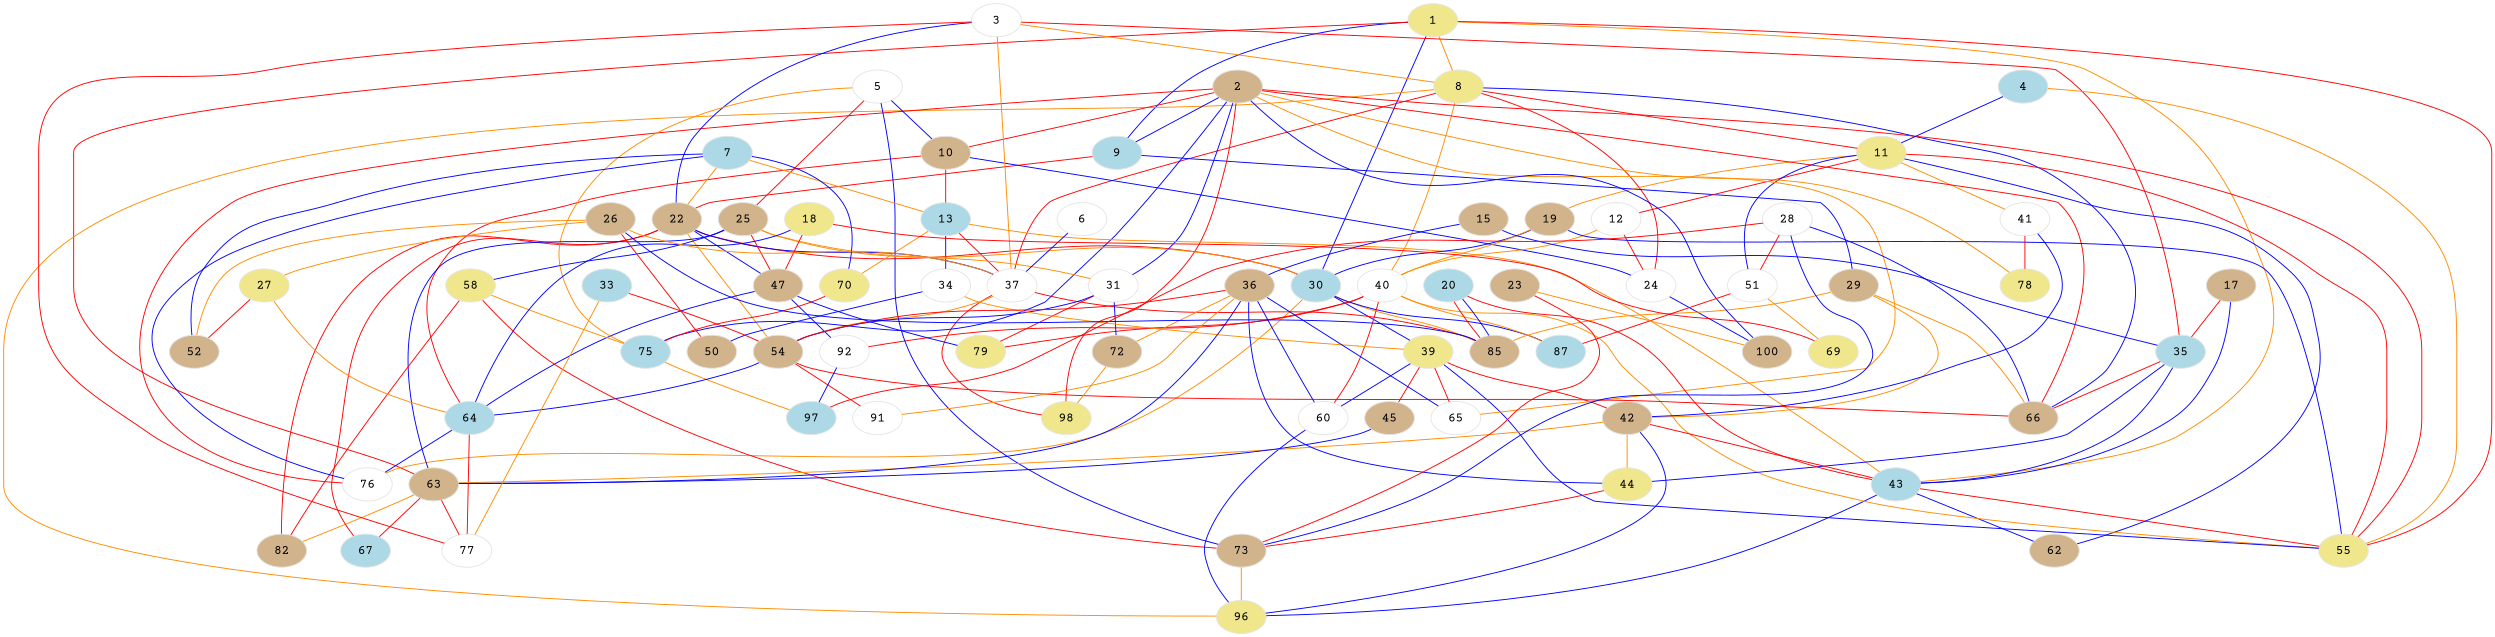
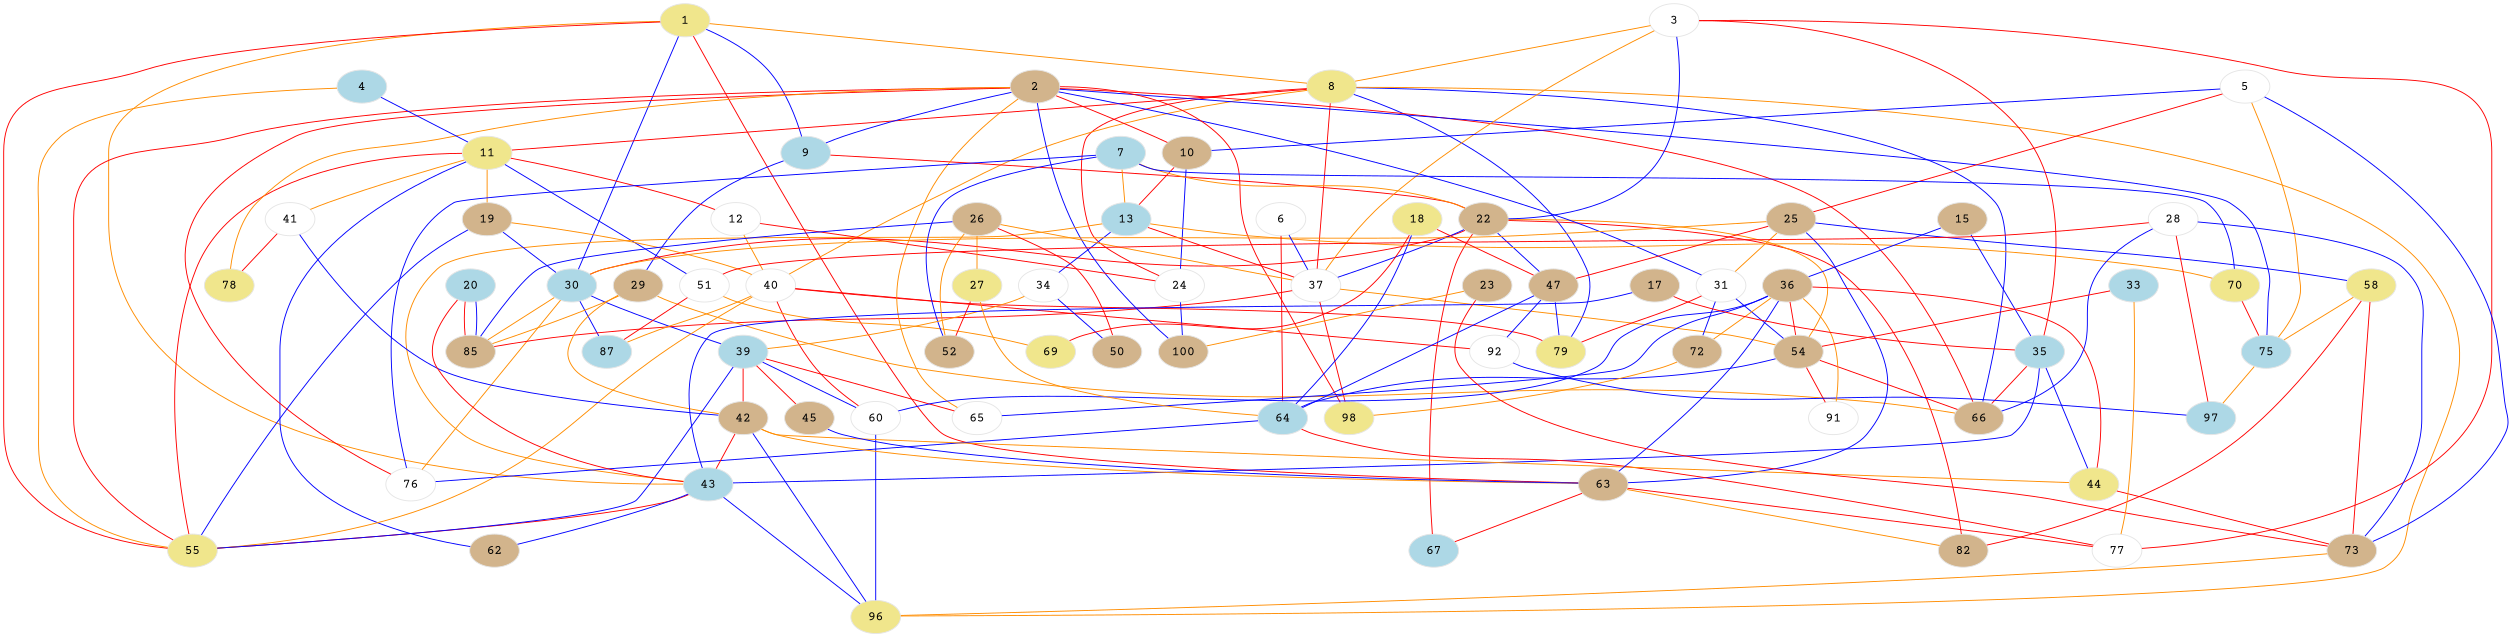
none -> (1523, 187)
(599, 197) -> (1282, 319)
(1428, 352) -> (743, 352)
(1372, 464) -> (1995, 305)
